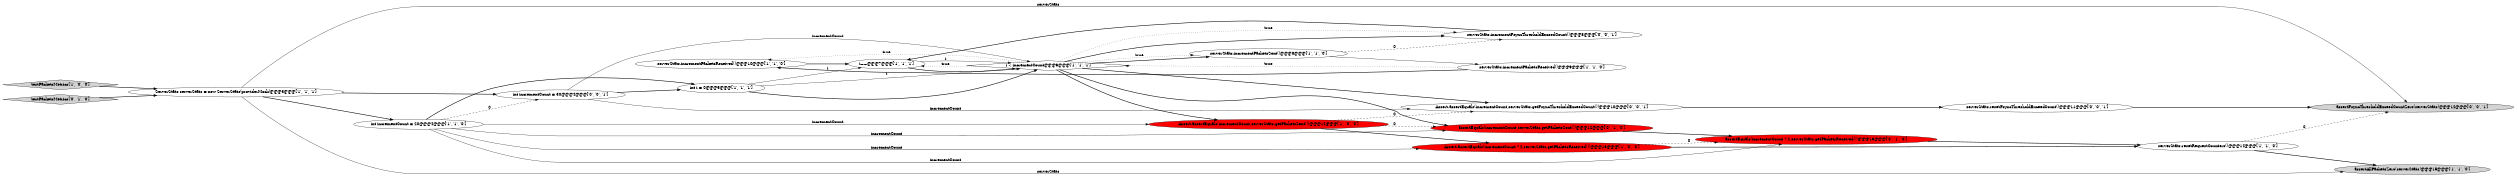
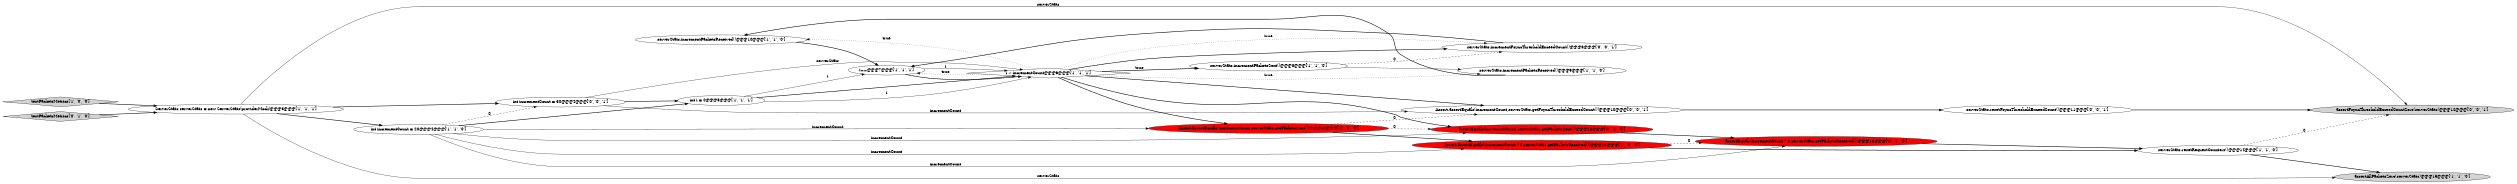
(828, 36) -> (828, 61)
(1293, 66) -> (1285, 79)
